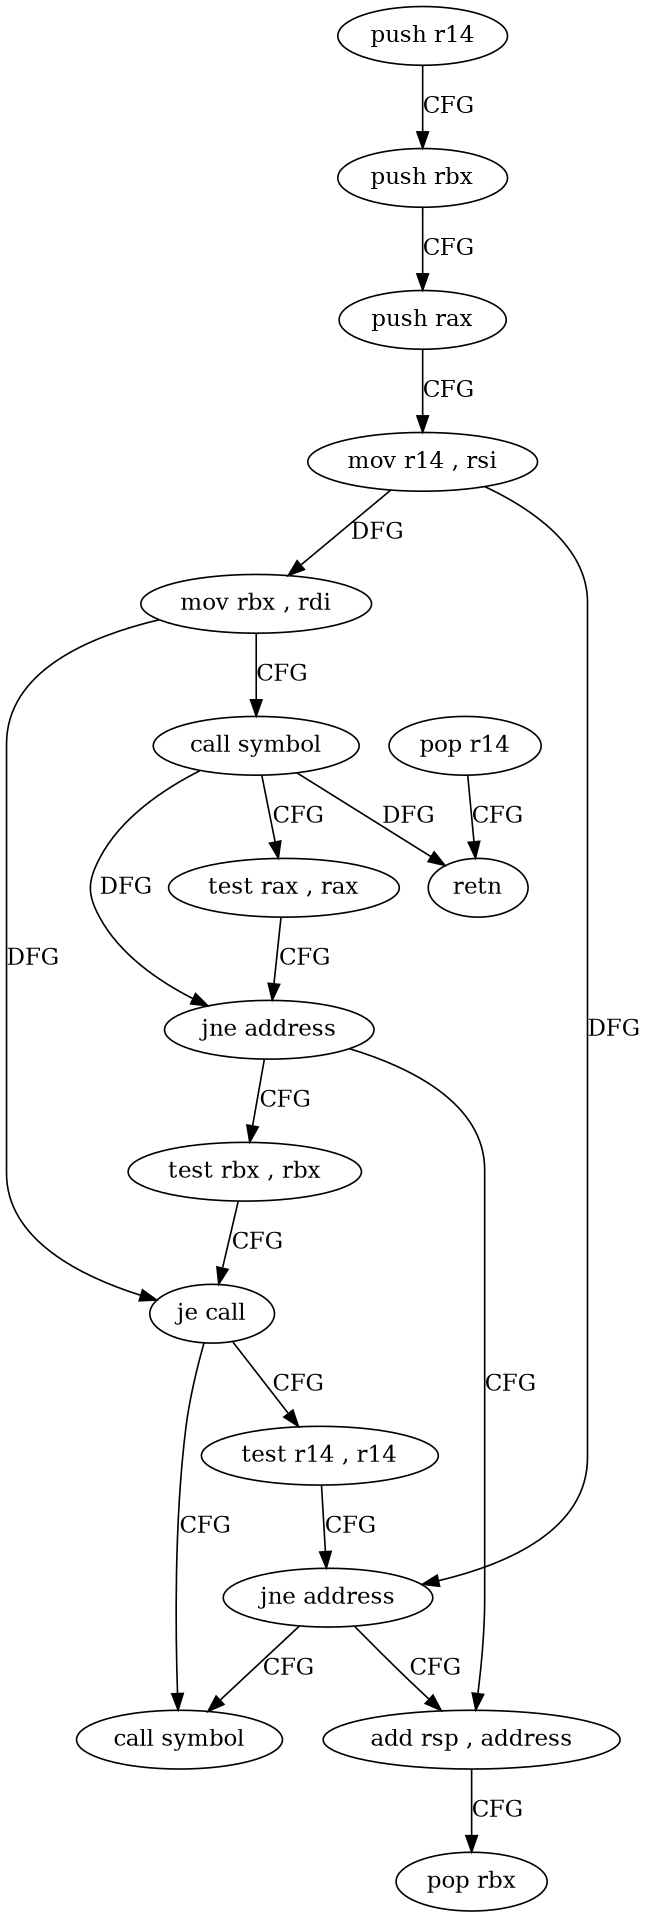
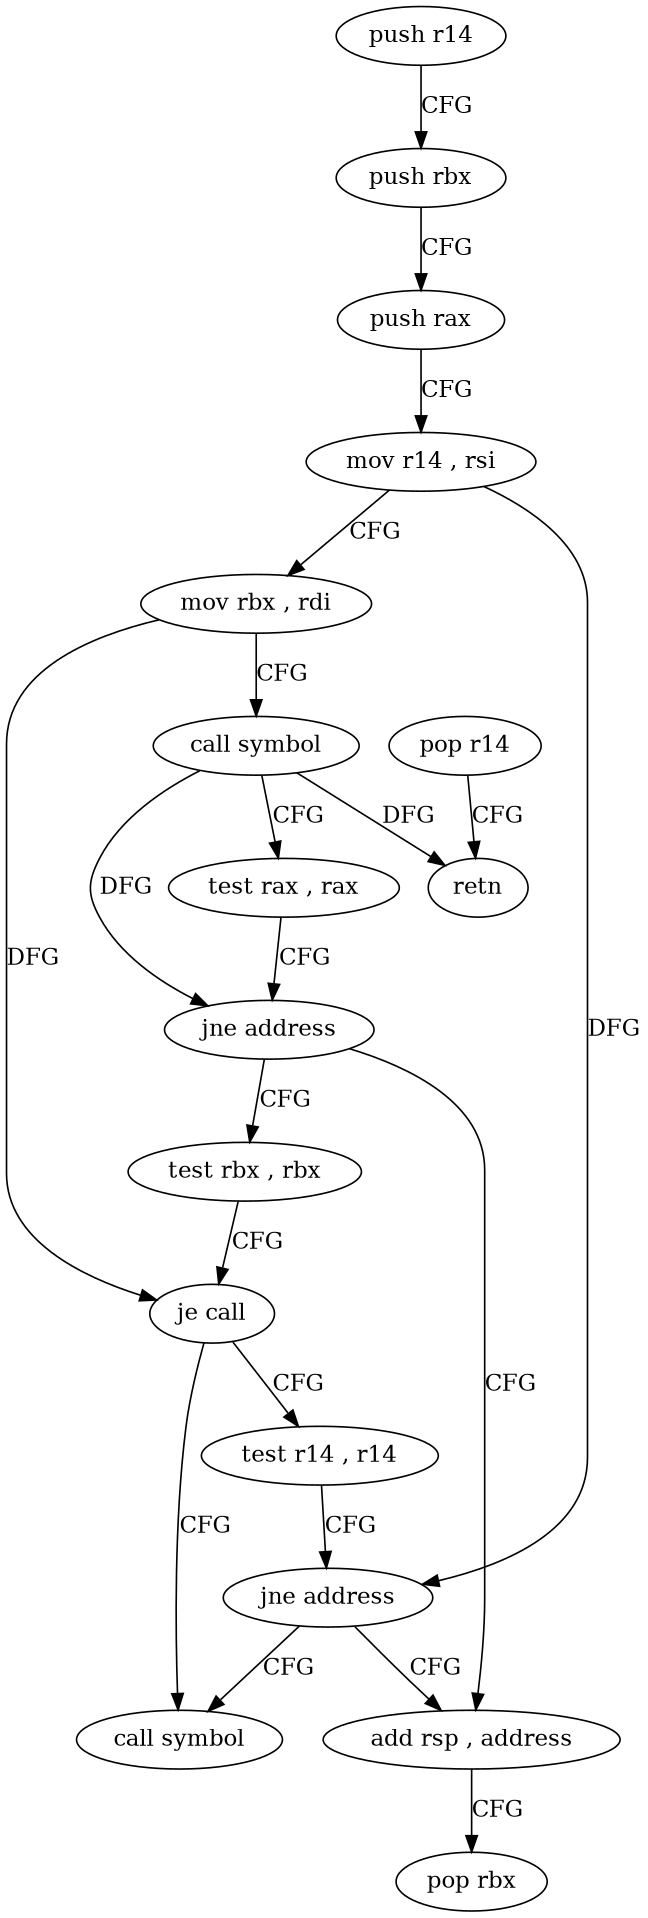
(378, 533) -> (375, 533)
